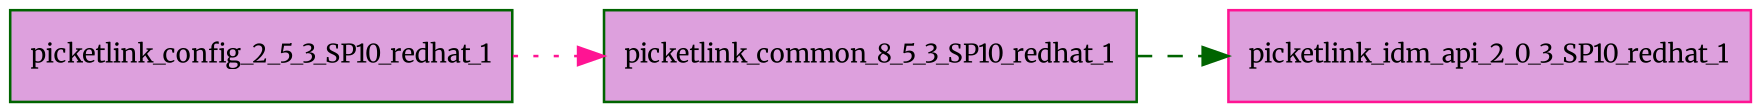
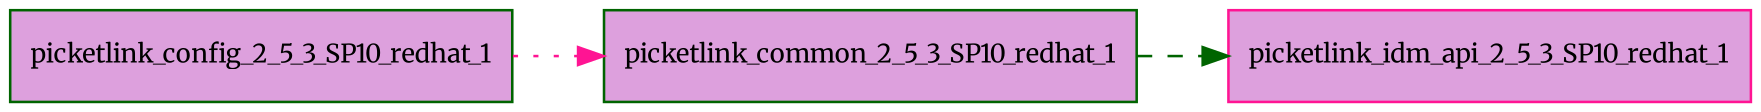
(870, 56) -> (870, 56)
(1490, 56) -> (1490, 56)
